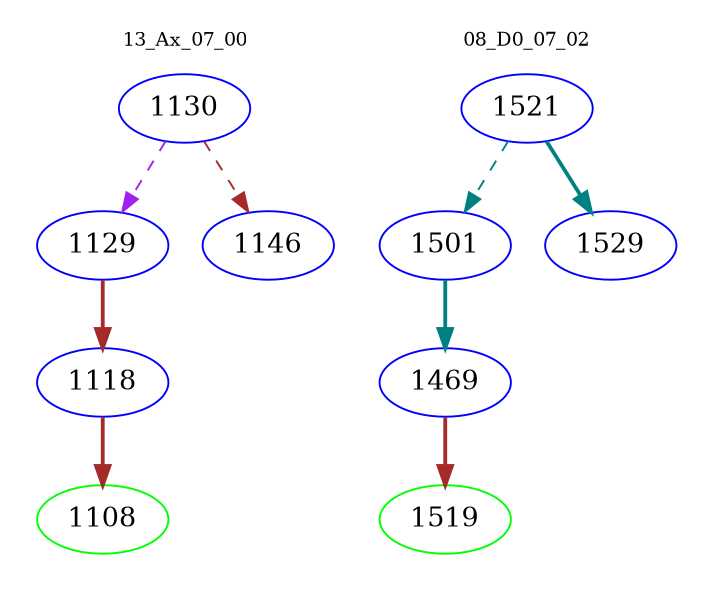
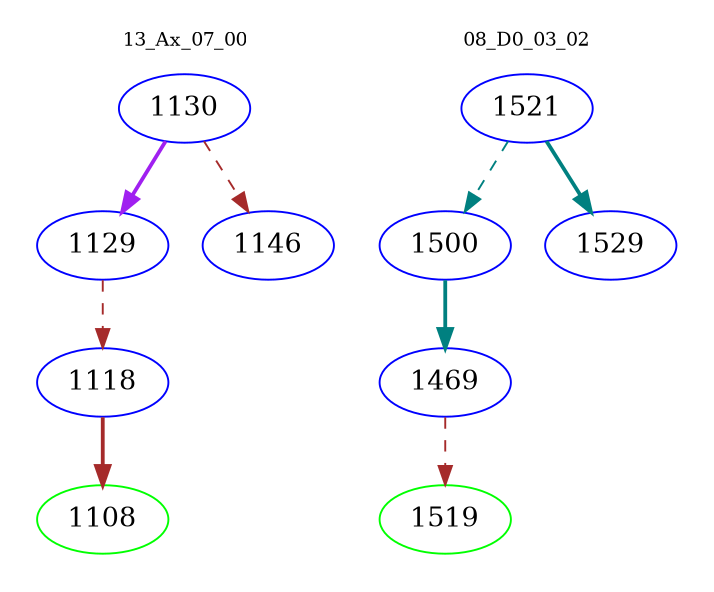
(527, 41) -> (527, 41)
(149, 168) -> (149, 168)
(445, 245) -> (445, 245)
(103, 305) -> (103, 305)
(445, 442) -> (445, 442)
